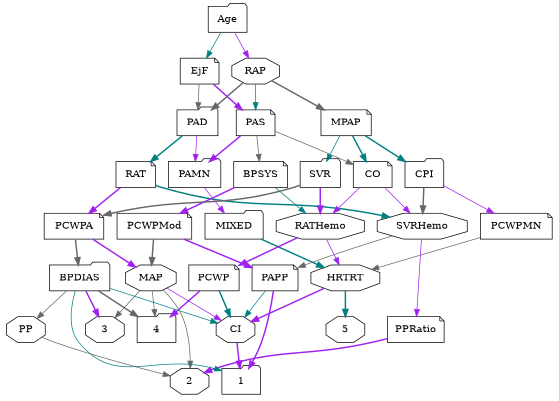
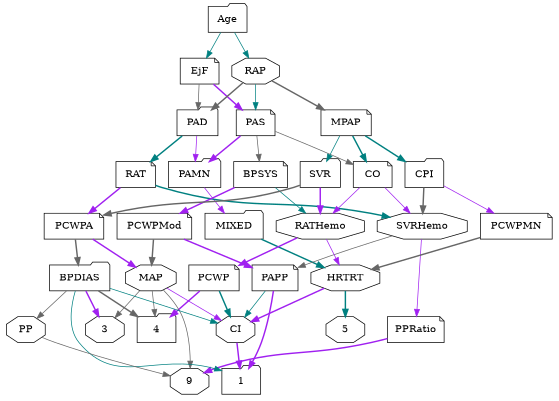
(240, 42) -> (240, 42)
(429, 252) -> (429, 252)
(190, 381) -> (190, 381)
